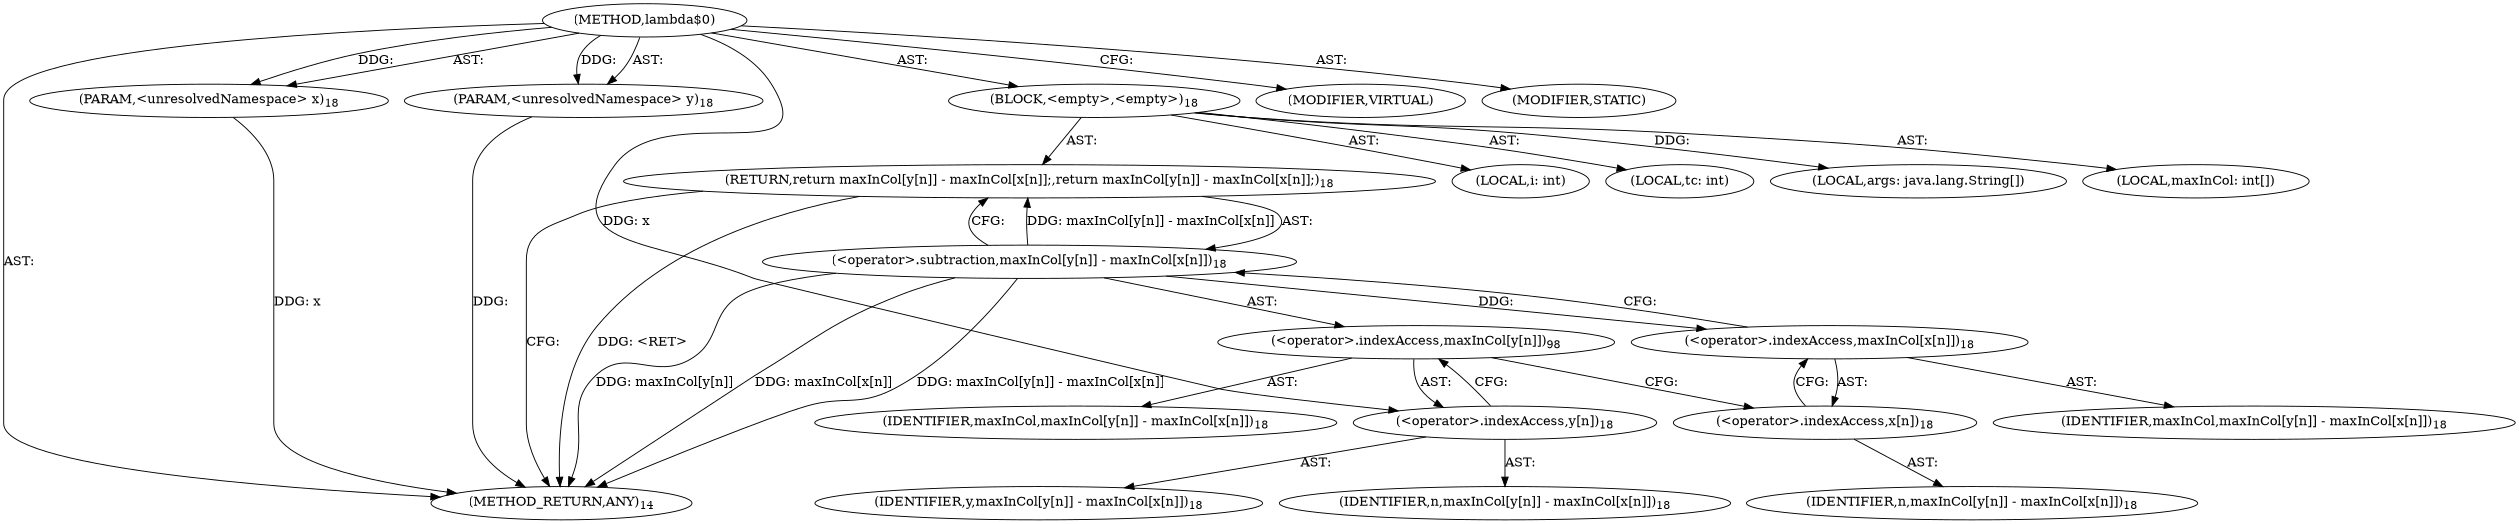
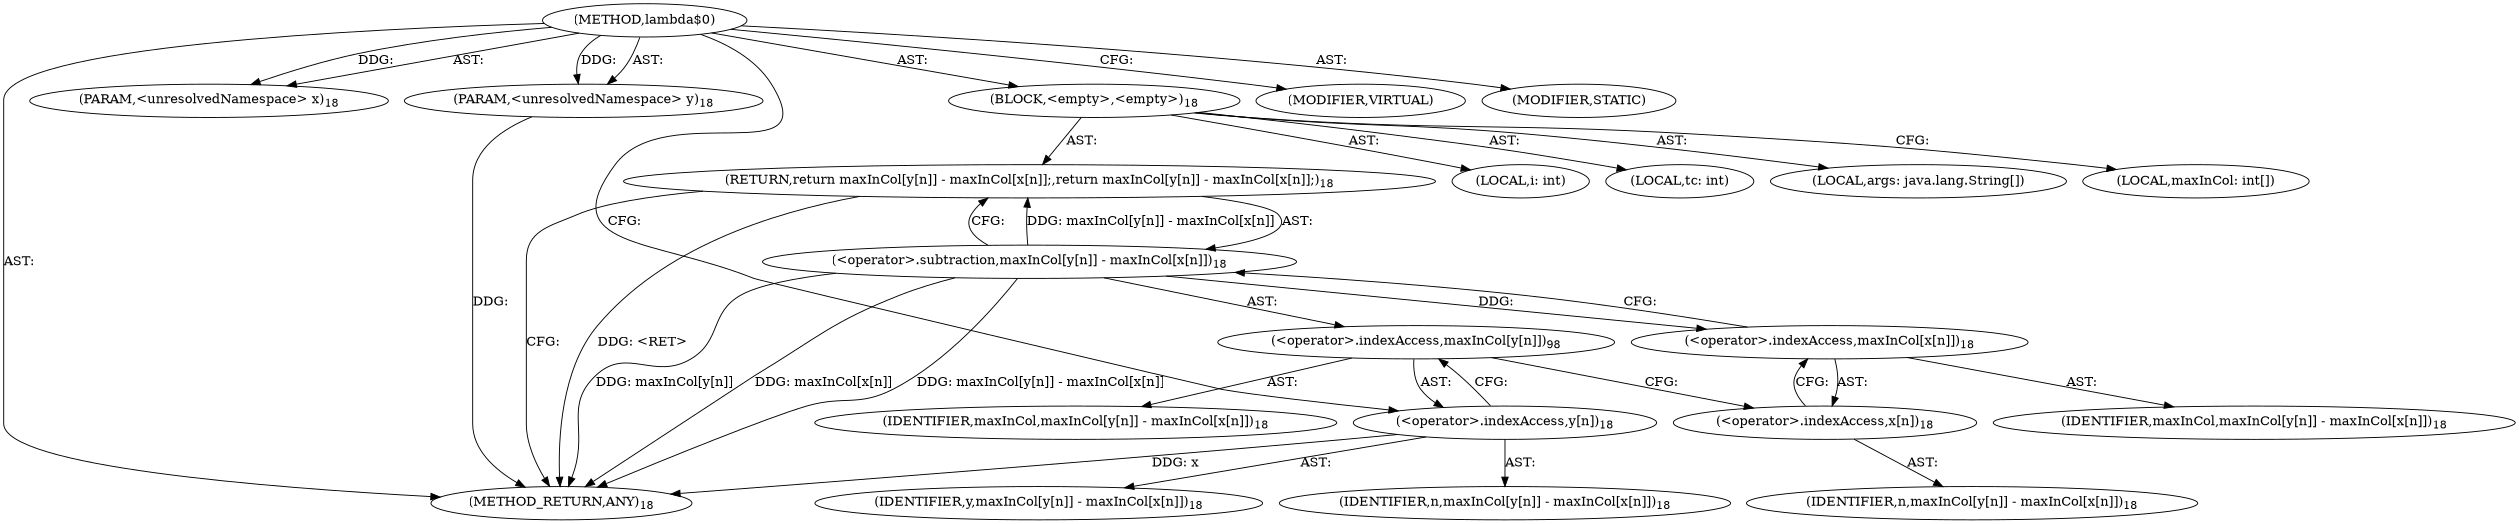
(1674, 141) -> (1674, 141)
(1915, 141) -> (1915, 141)
(627, 222) -> (627, 222)
(274, 361) -> (1039, 465)
(647, 502) -> (647, 502)
